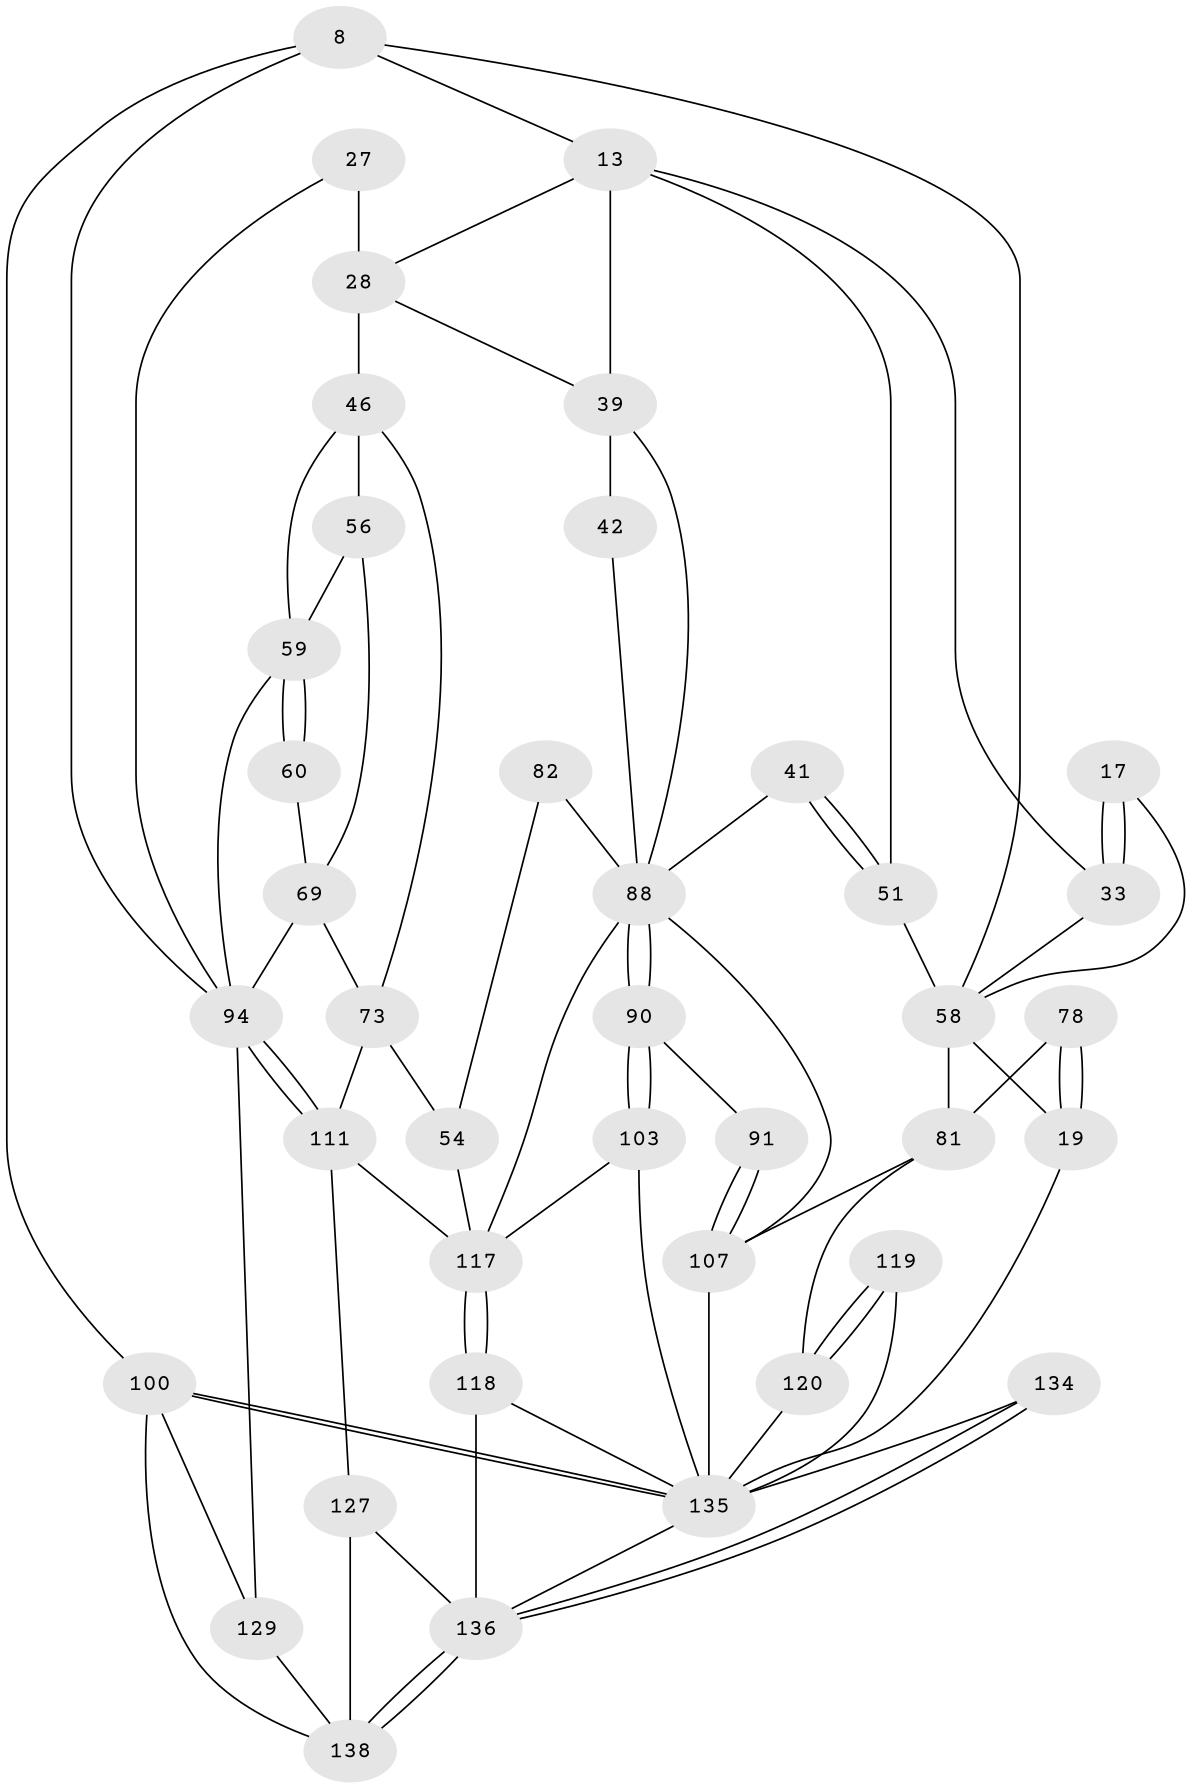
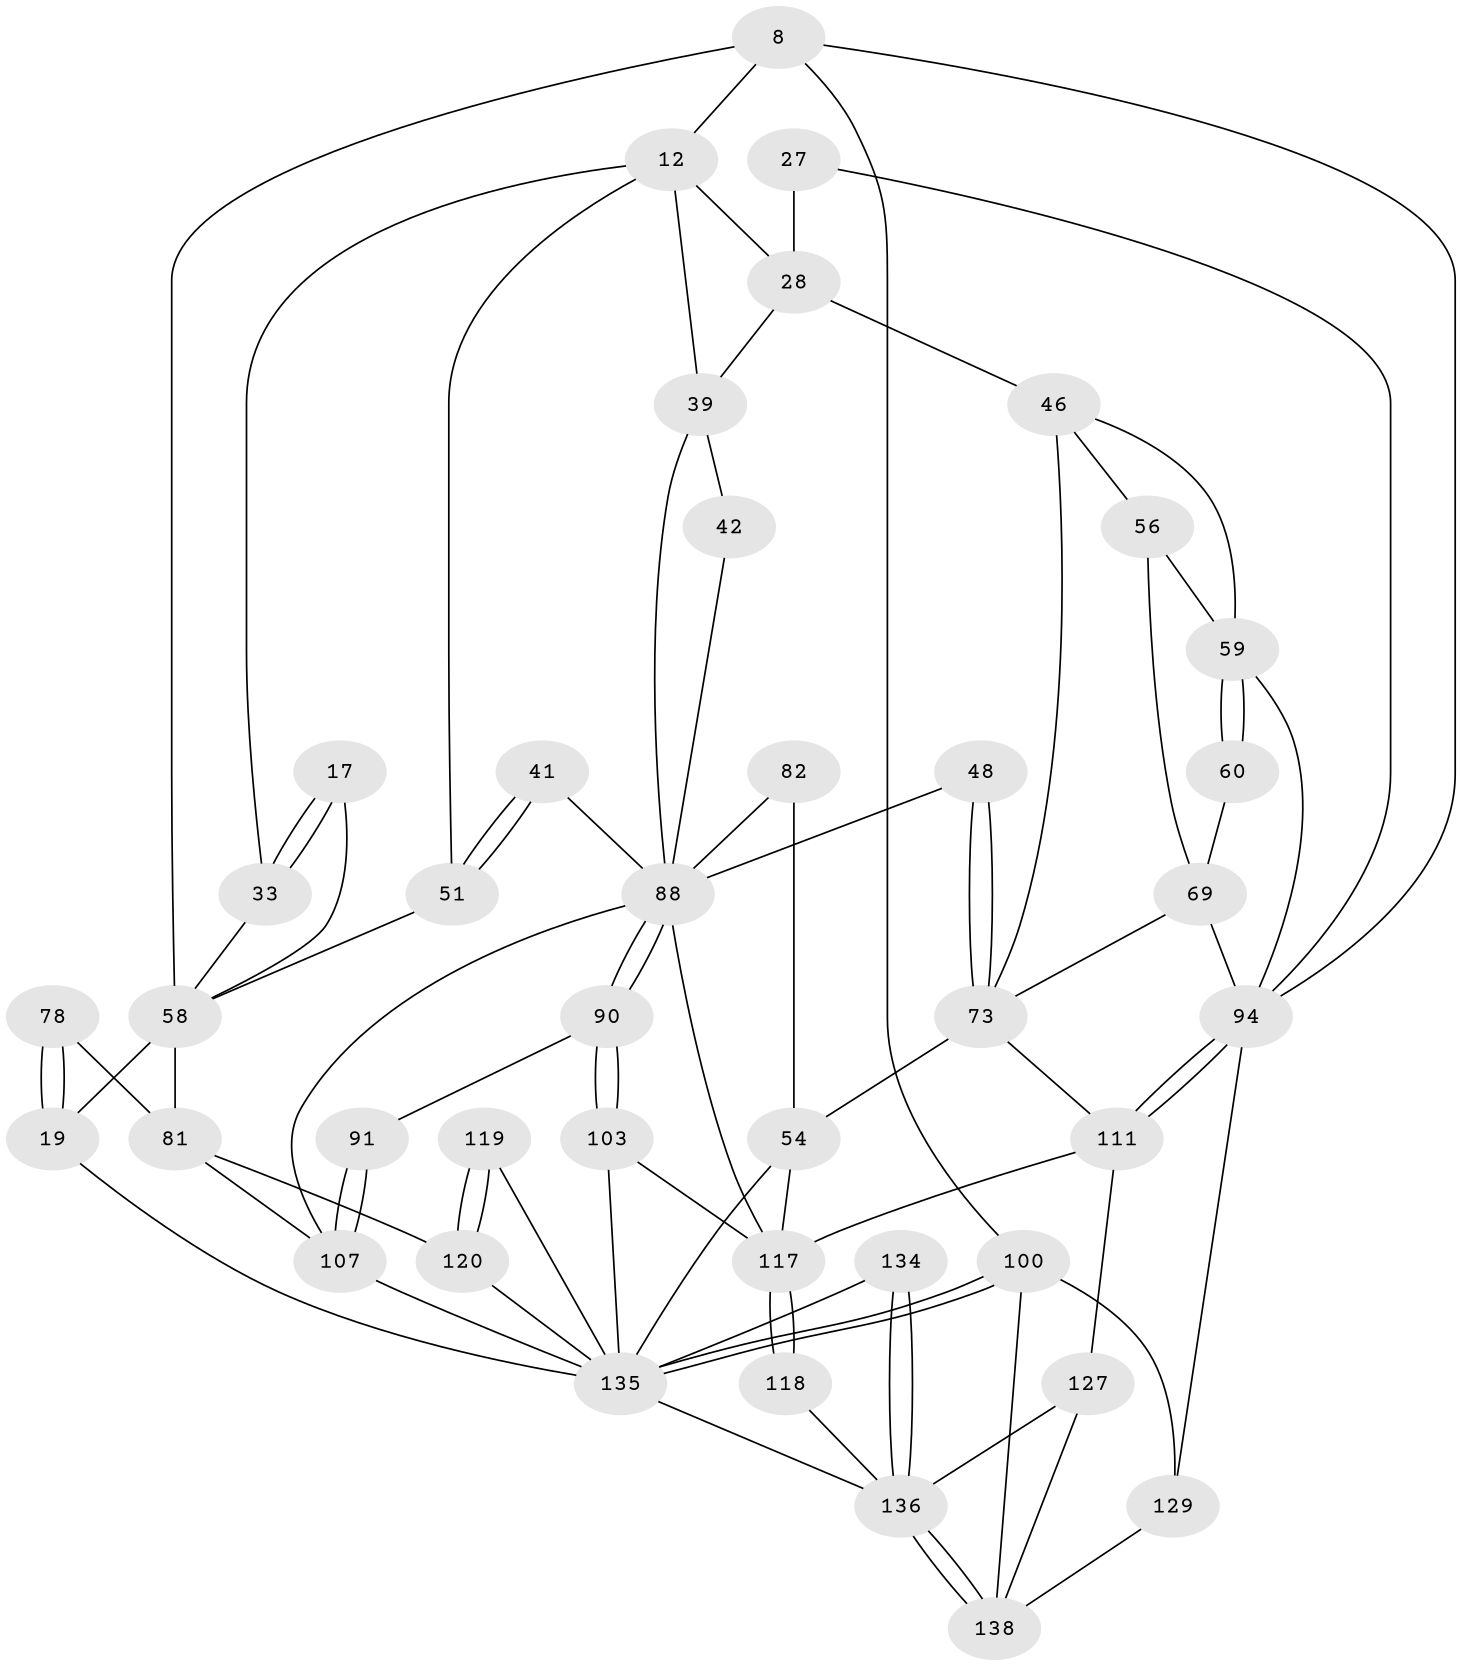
(610, 160) -> (672, 160)
none -> (981, 772)
(592, 1445) -> (699, 1257)
